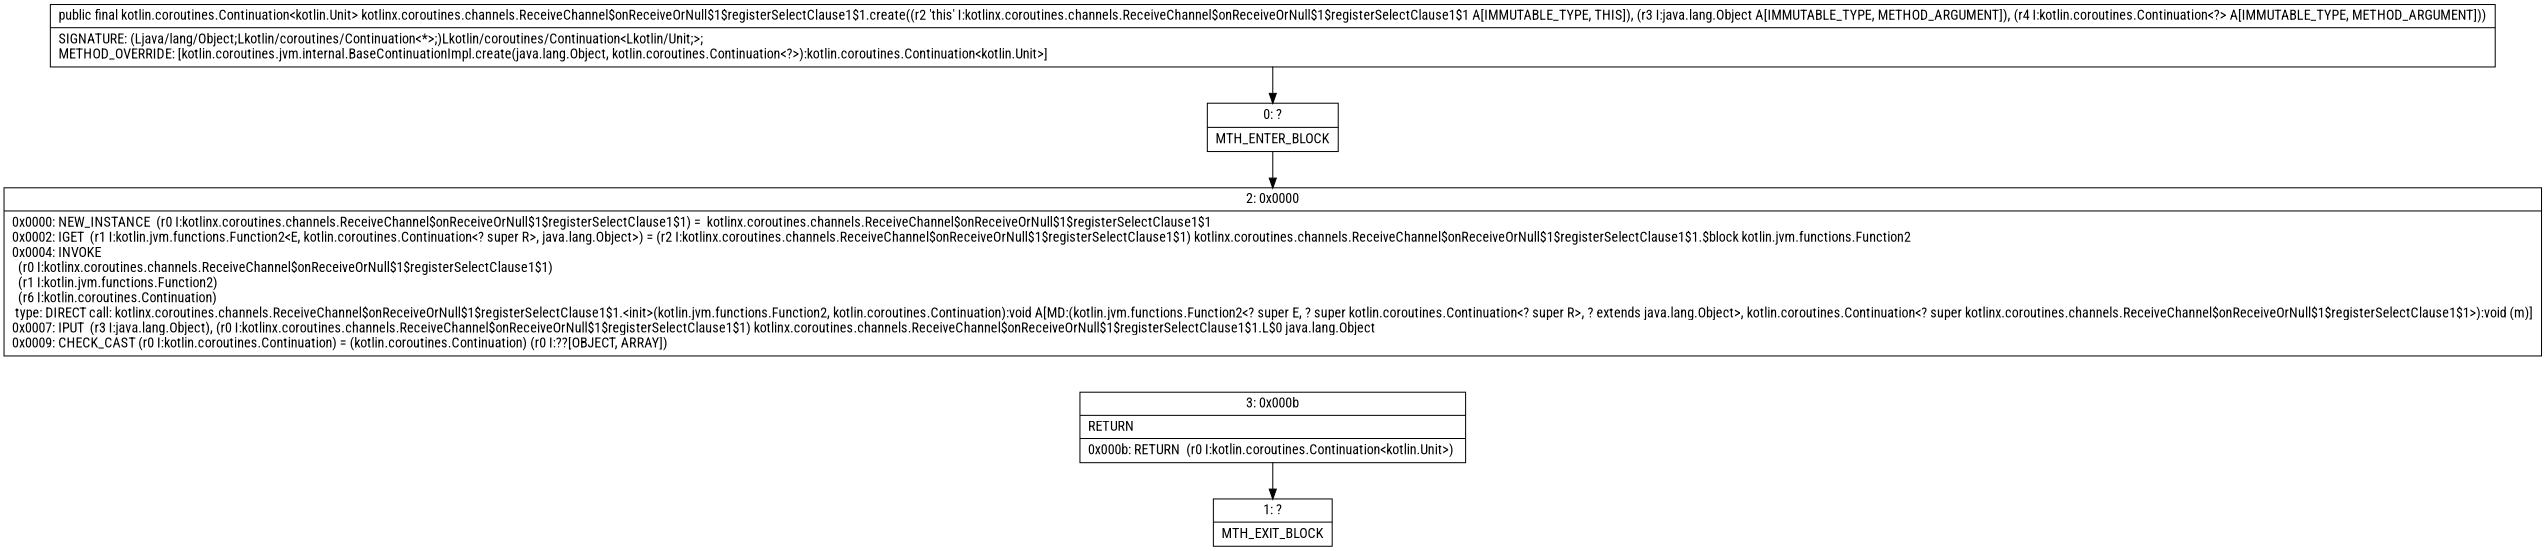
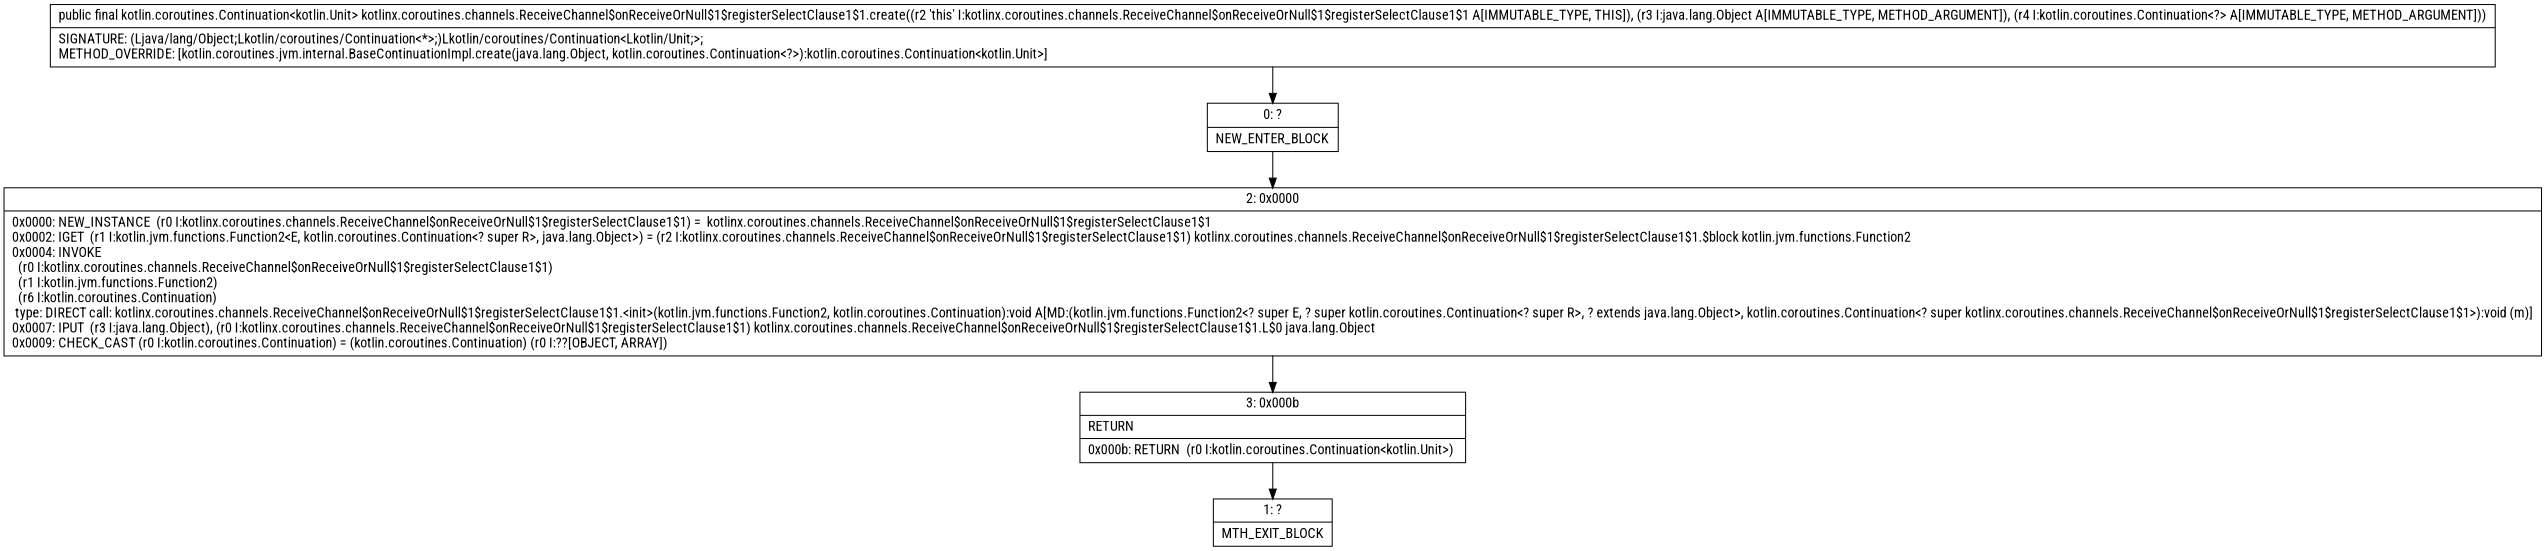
(1273, 139) -> (1272, 139)
none -> (1273, 369)
